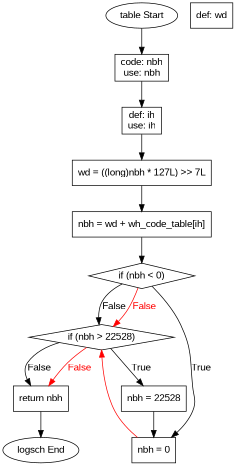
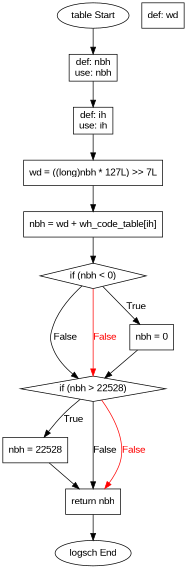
(142, 68) -> (93, 68)
(111, 402) -> (124, 362)
(154, 421) -> (62, 474)
